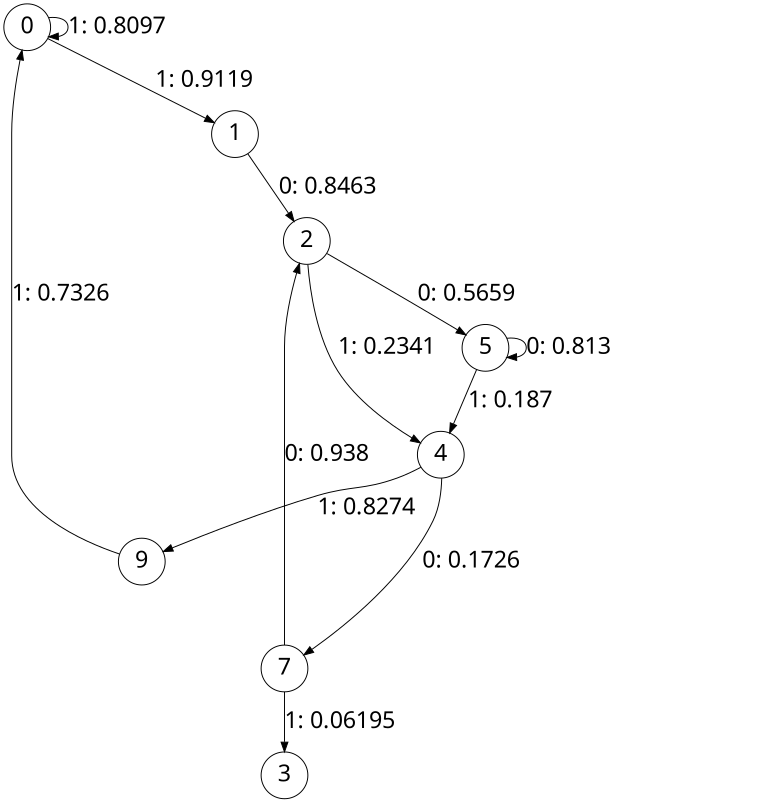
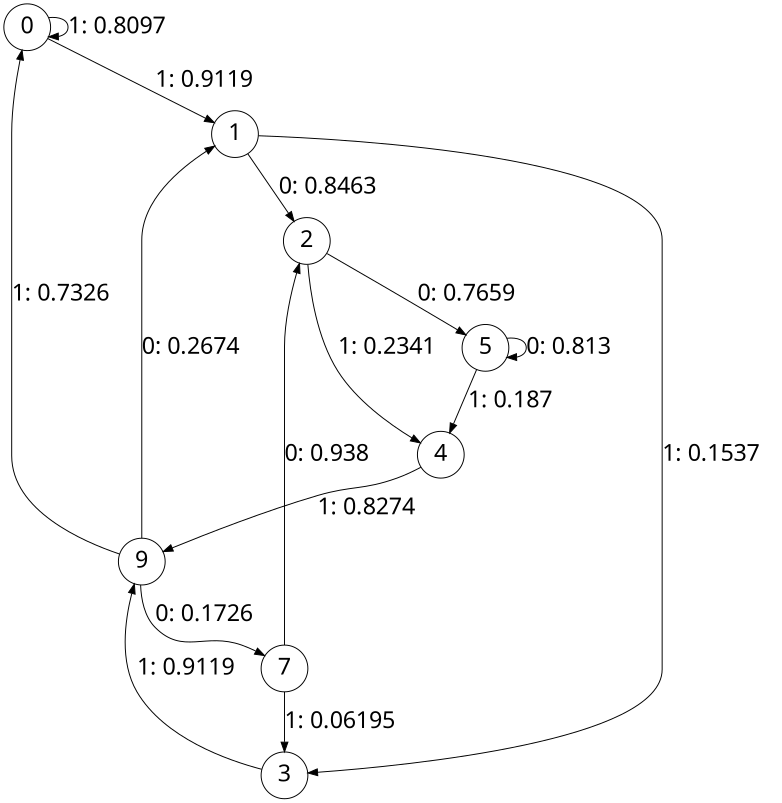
(475, 294) -> (475, 294)
none -> (142, 332)
none -> (662, 425)
(395, 576) -> (181, 641)
none -> (152, 711)
